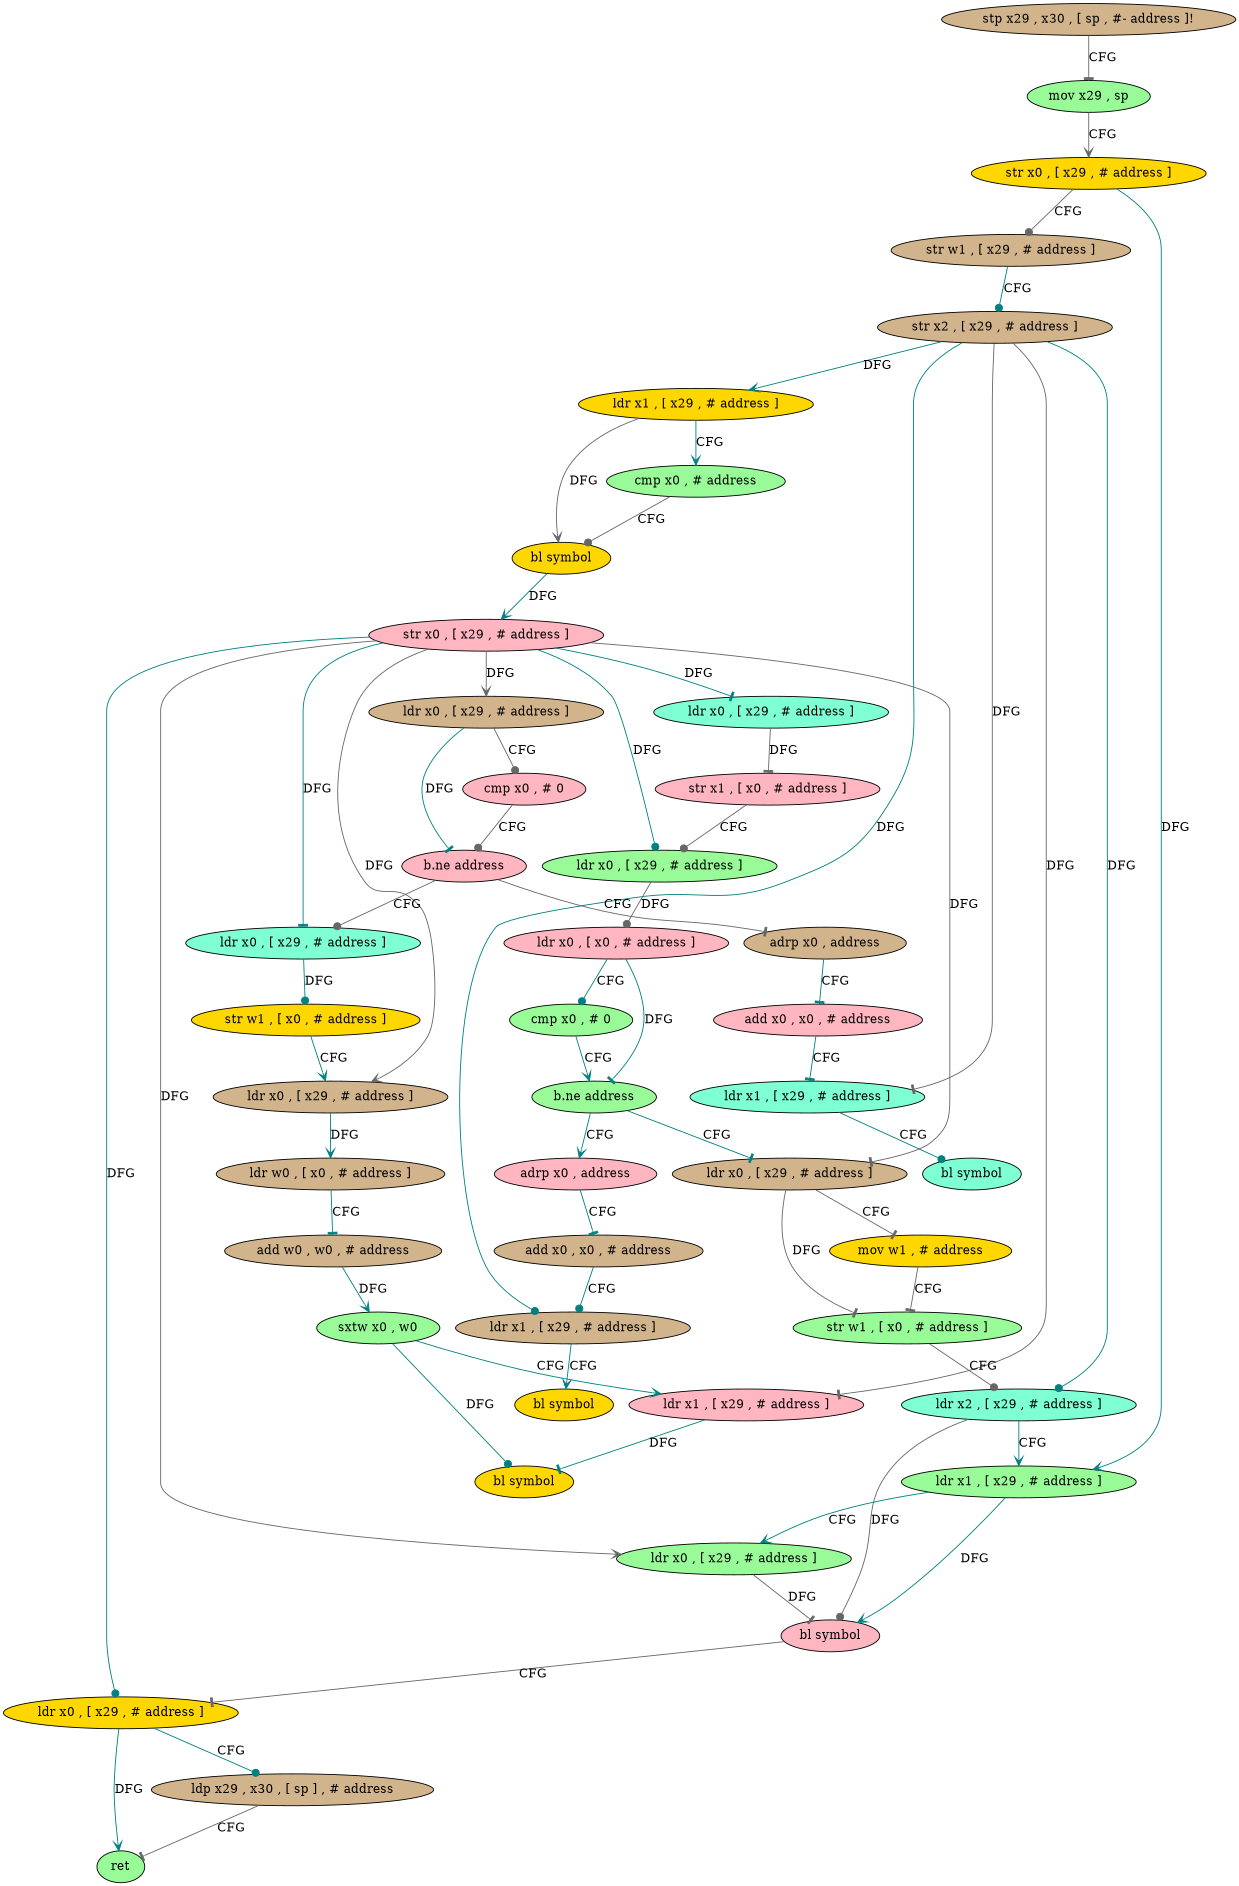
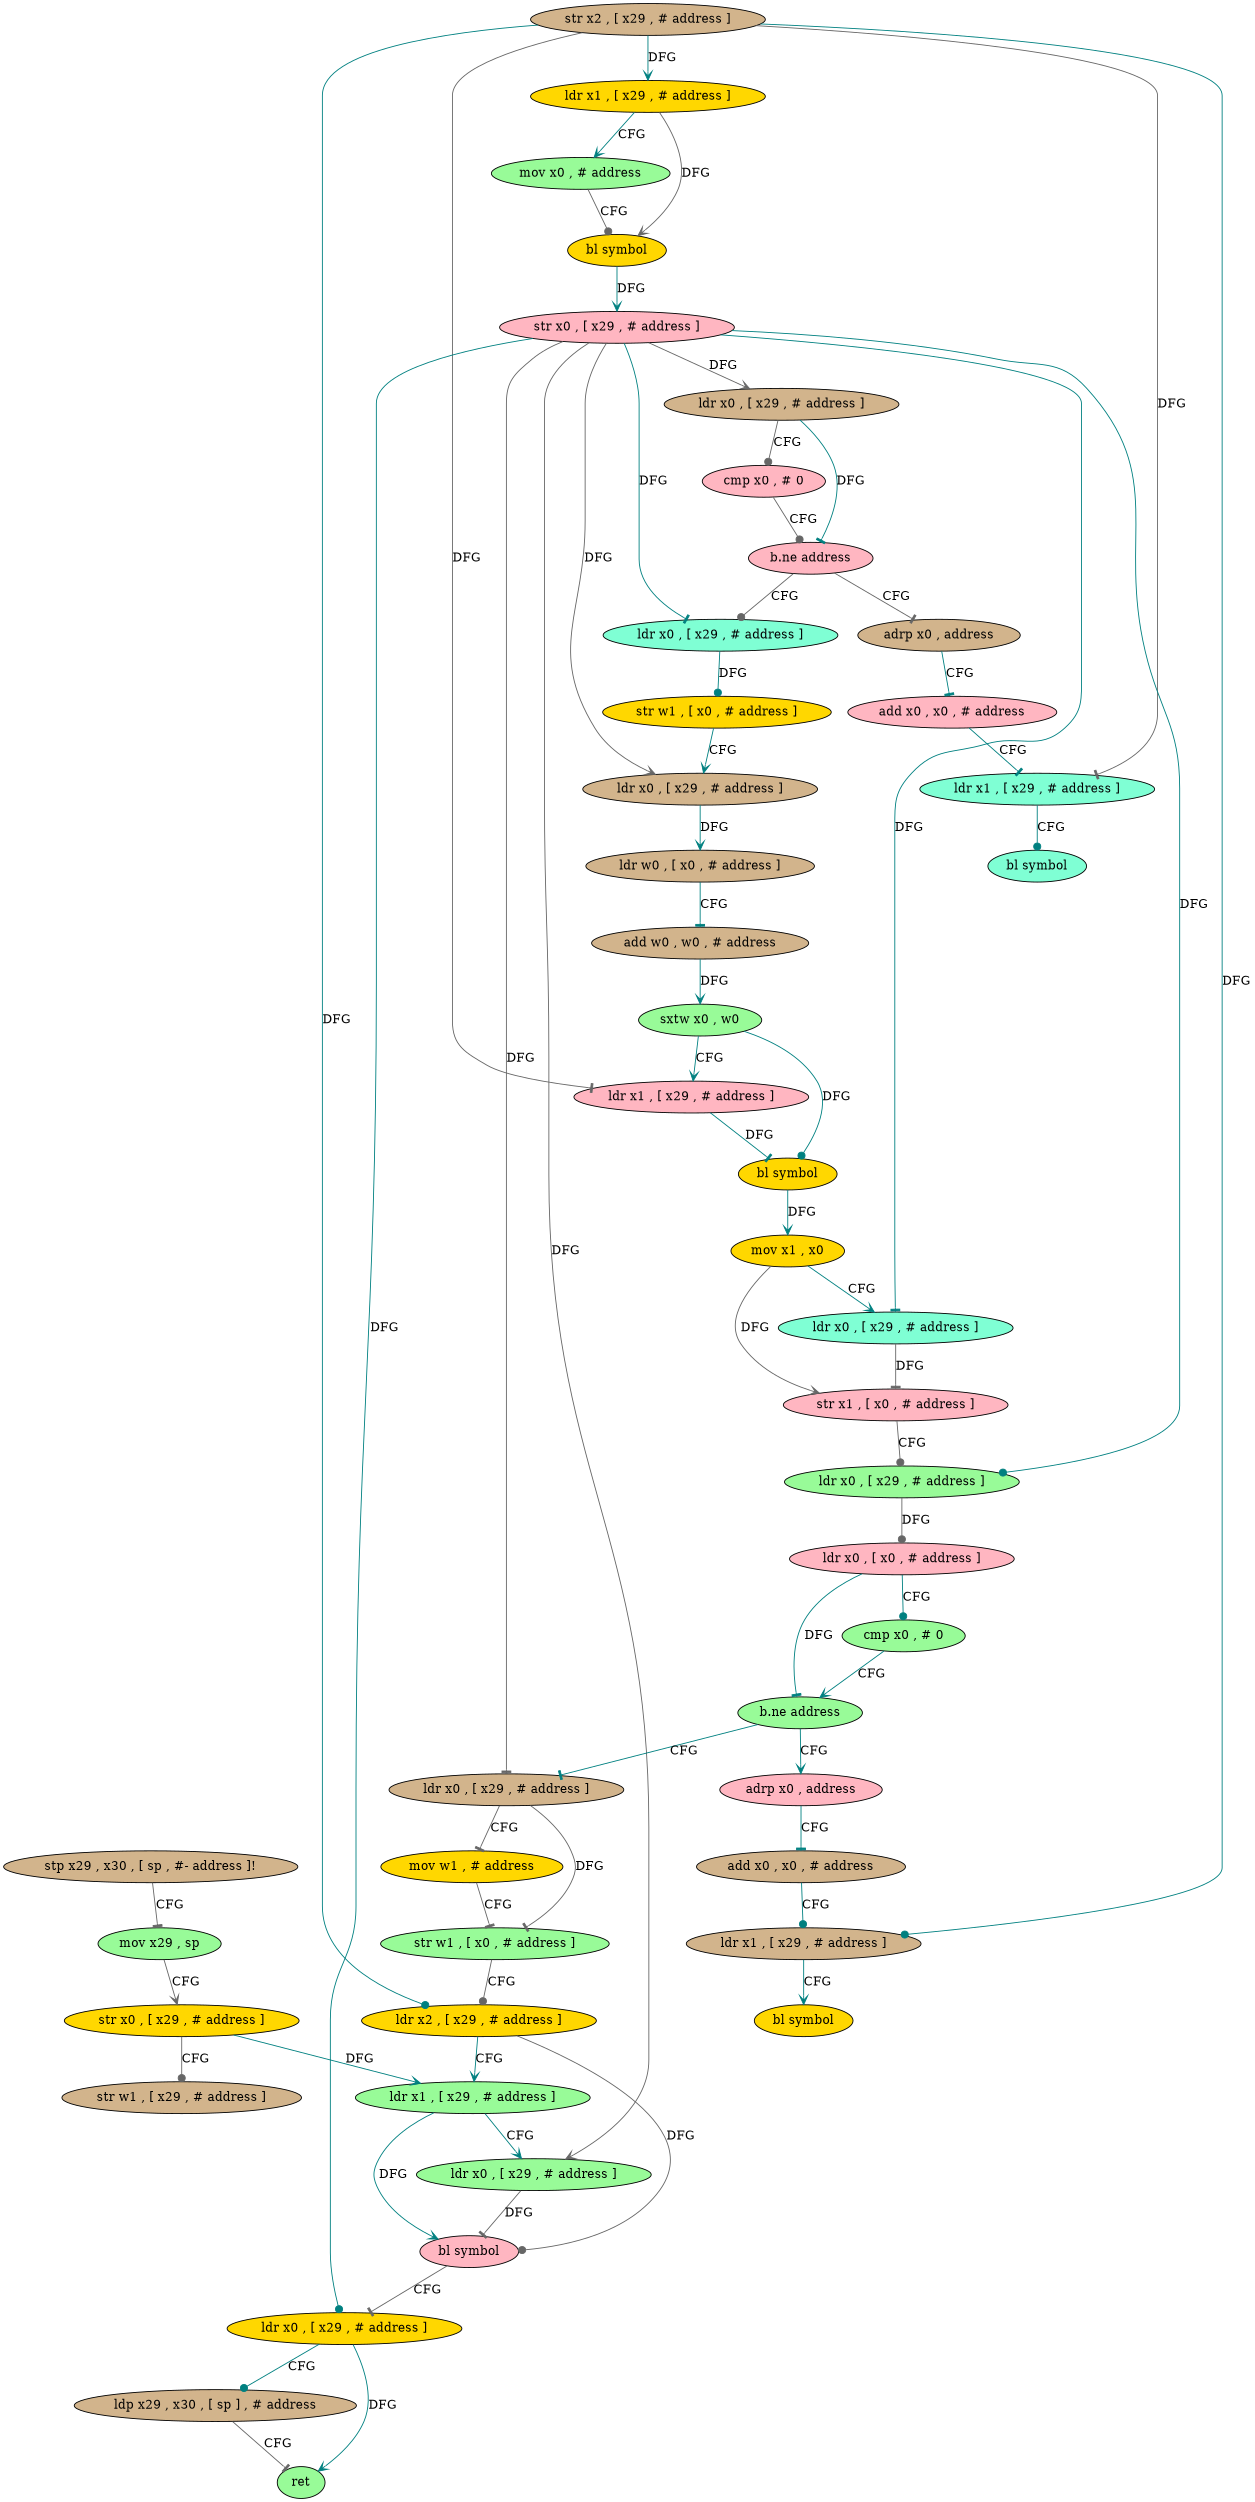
(1004, 285) -> none
(696, 481) -> (581, 173)
none -> (788, 1251)
(1019, 1405) -> (479, 2021)
